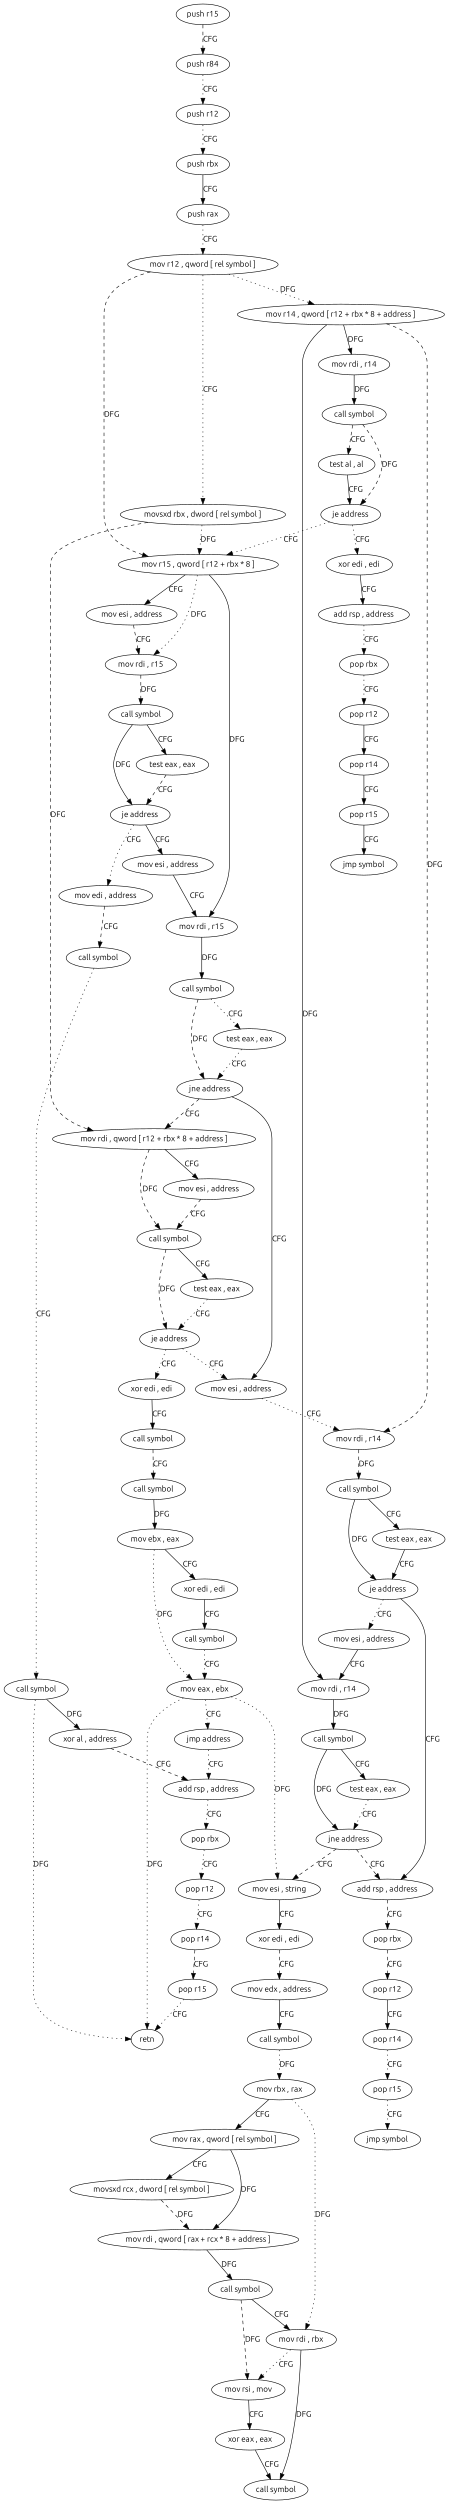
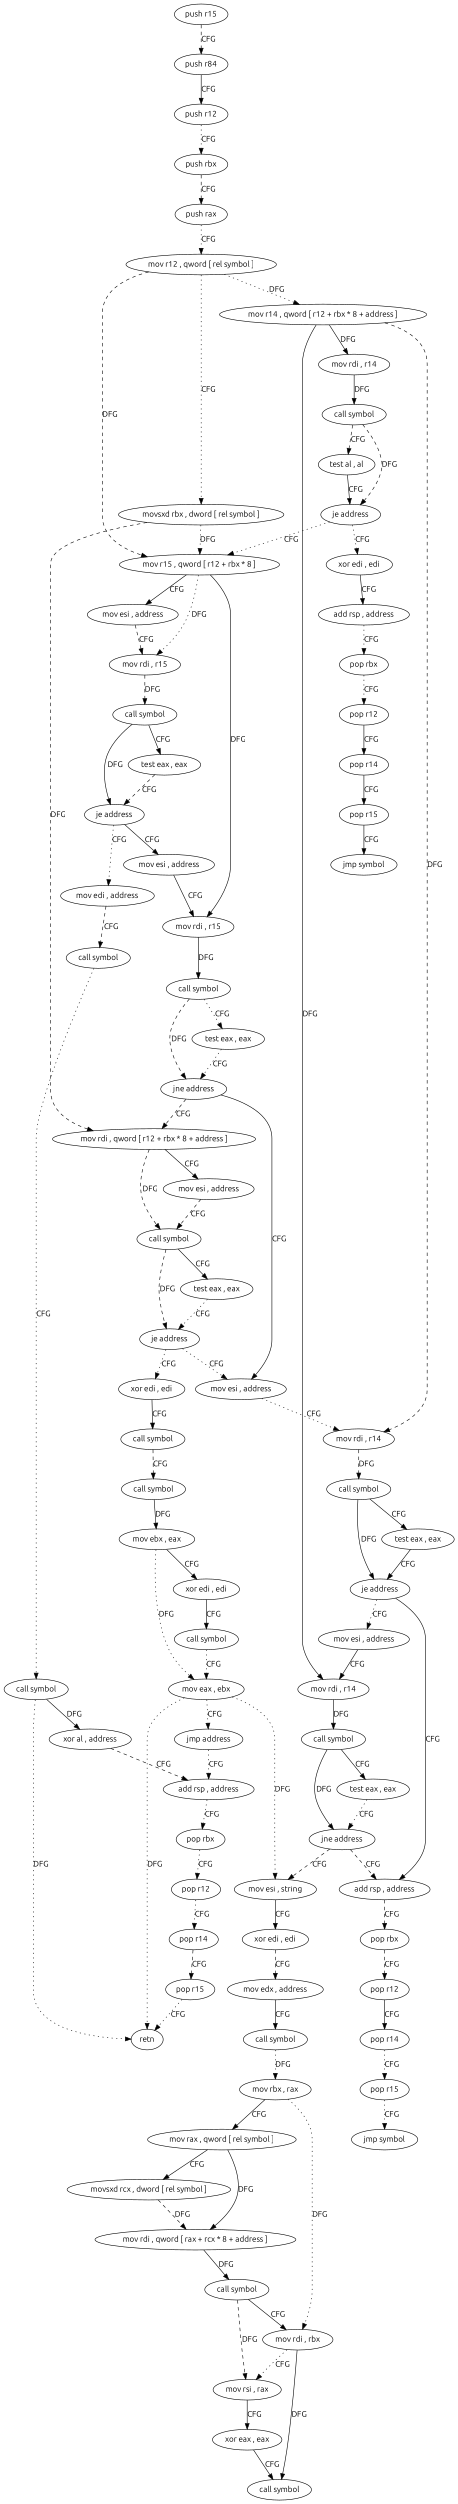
(203, 87) -> (201, 87)
(203, 187) -> (201, 187)
(248, 2390) -> (247, 2390)
